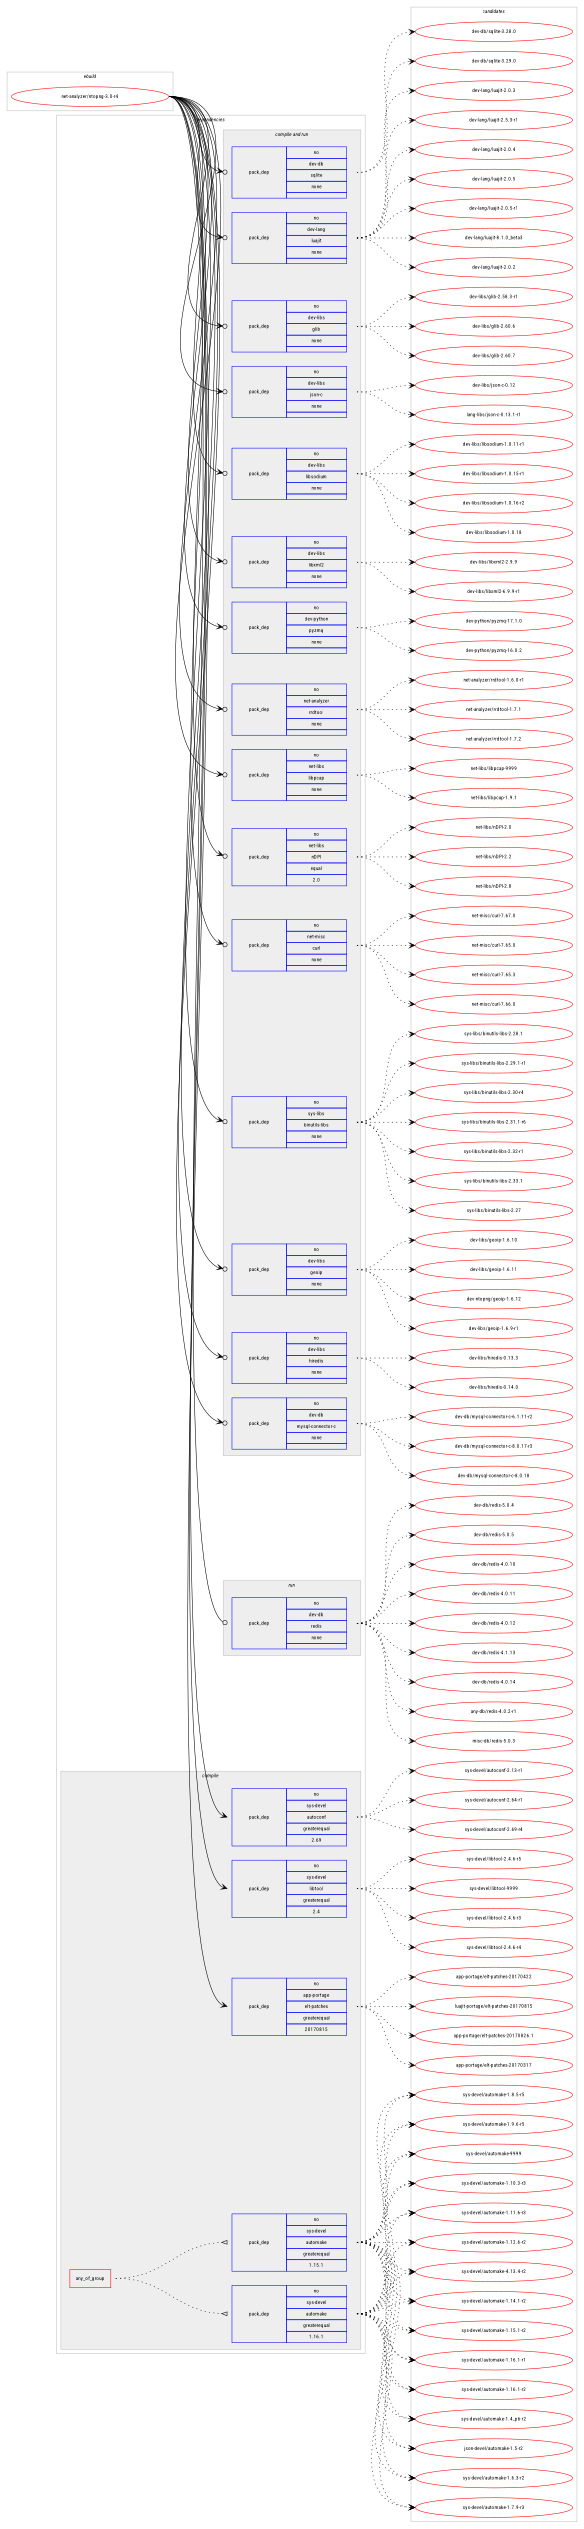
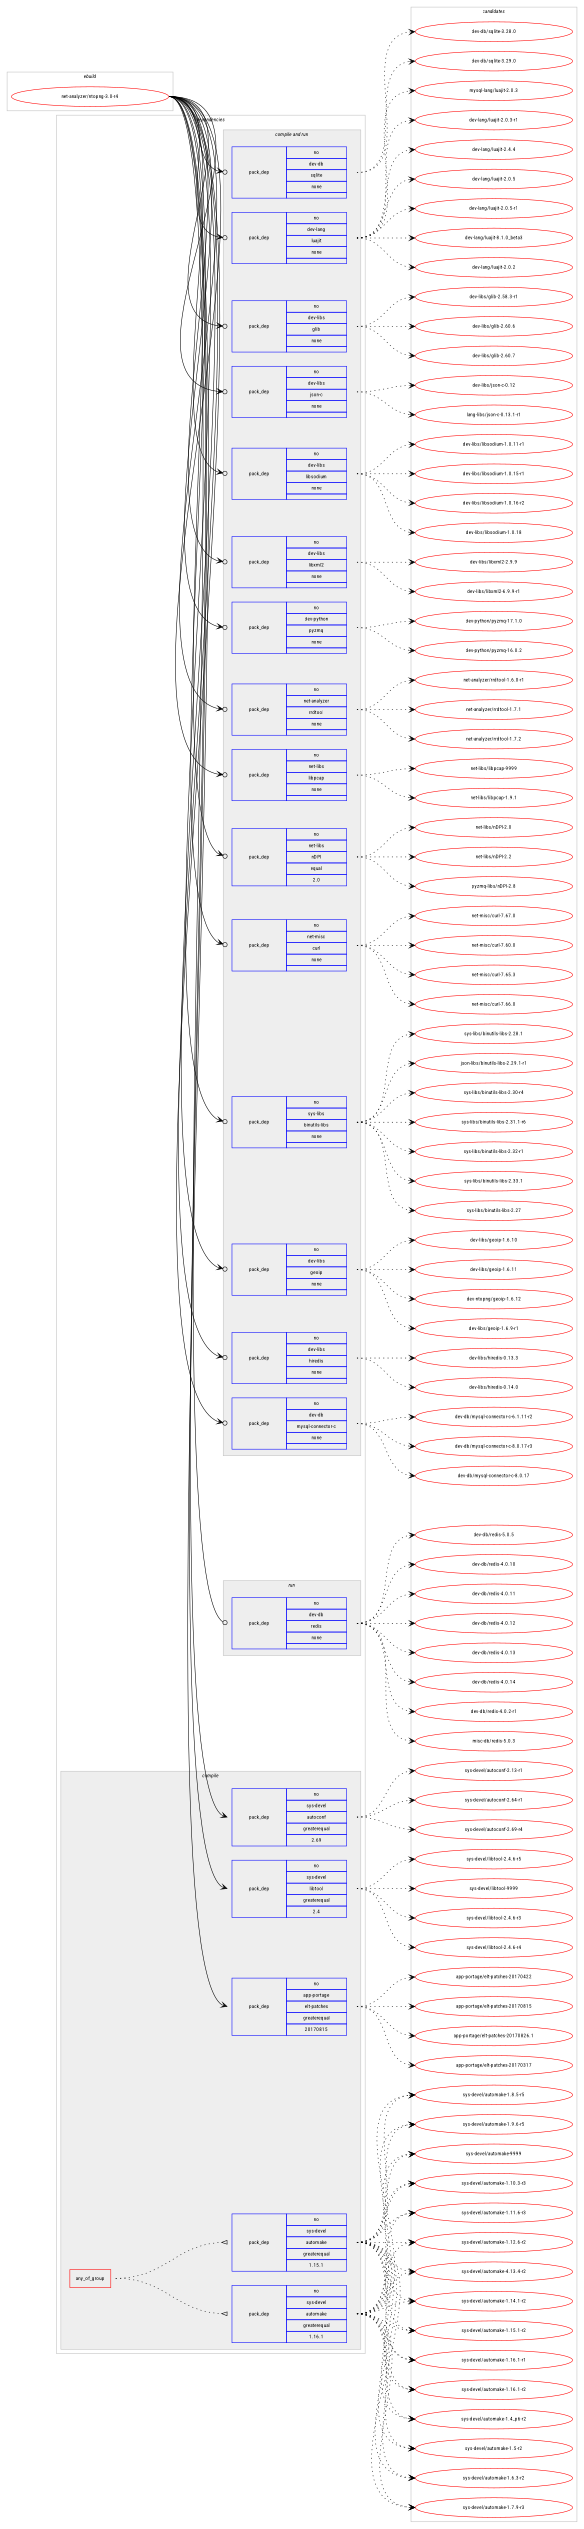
(494, 91) -> (494, 91)
(494, 120) -> (494, 120)
(494, 150) -> (494, 150)
(494, 886) -> (494, 886)
(494, 945) -> (494, 945)
(494, 1063) -> (494, 1063)
(494, 1476) -> (494, 1476)
(494, 1505) -> none
(494, 1653) -> (494, 1653)
(494, 1712) -> (494, 1712)
(494, 2006) -> (494, 2006)
(494, 2449) -> (494, 2449)
